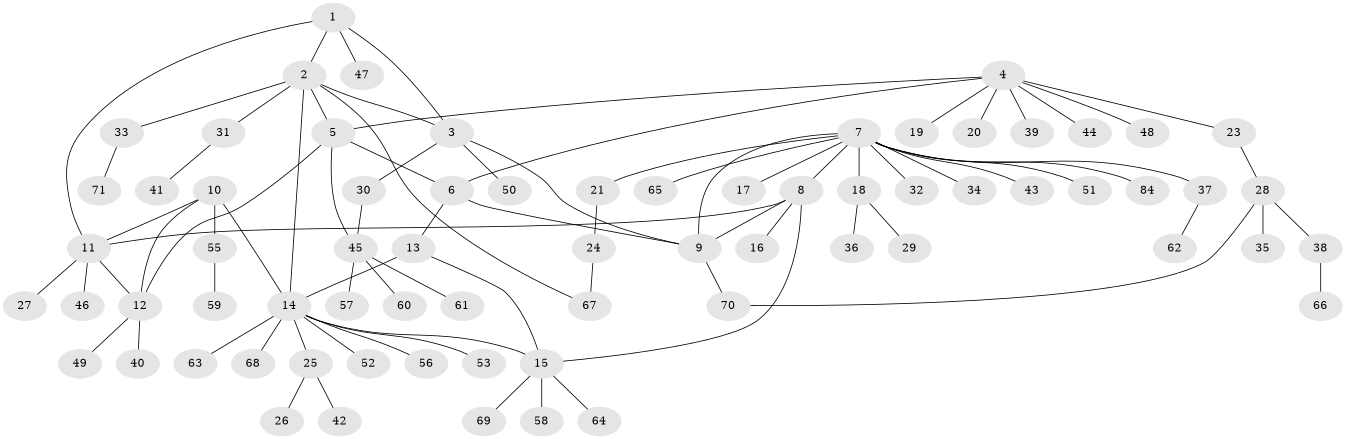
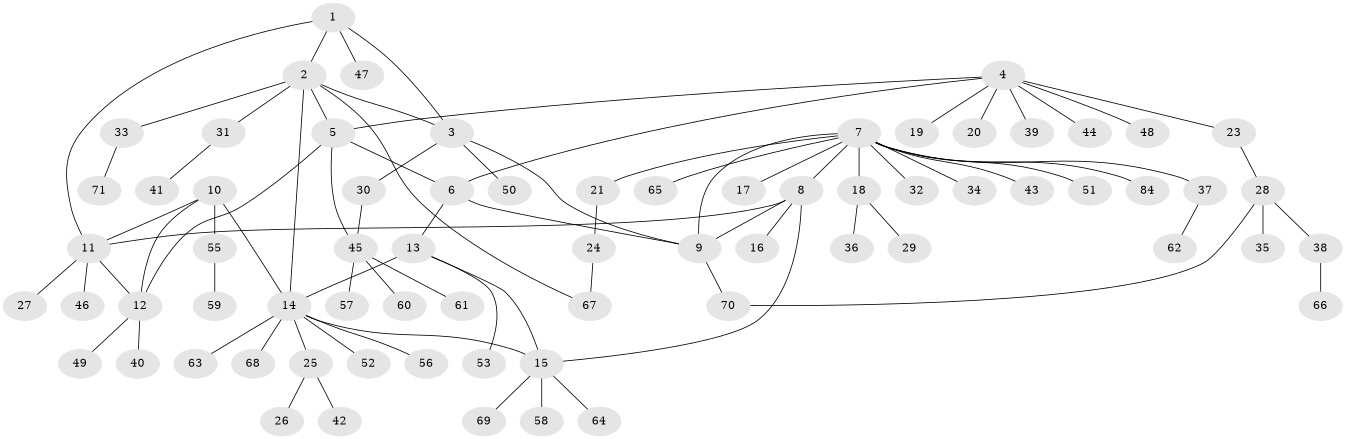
(424, 341) -> (488, 288)
